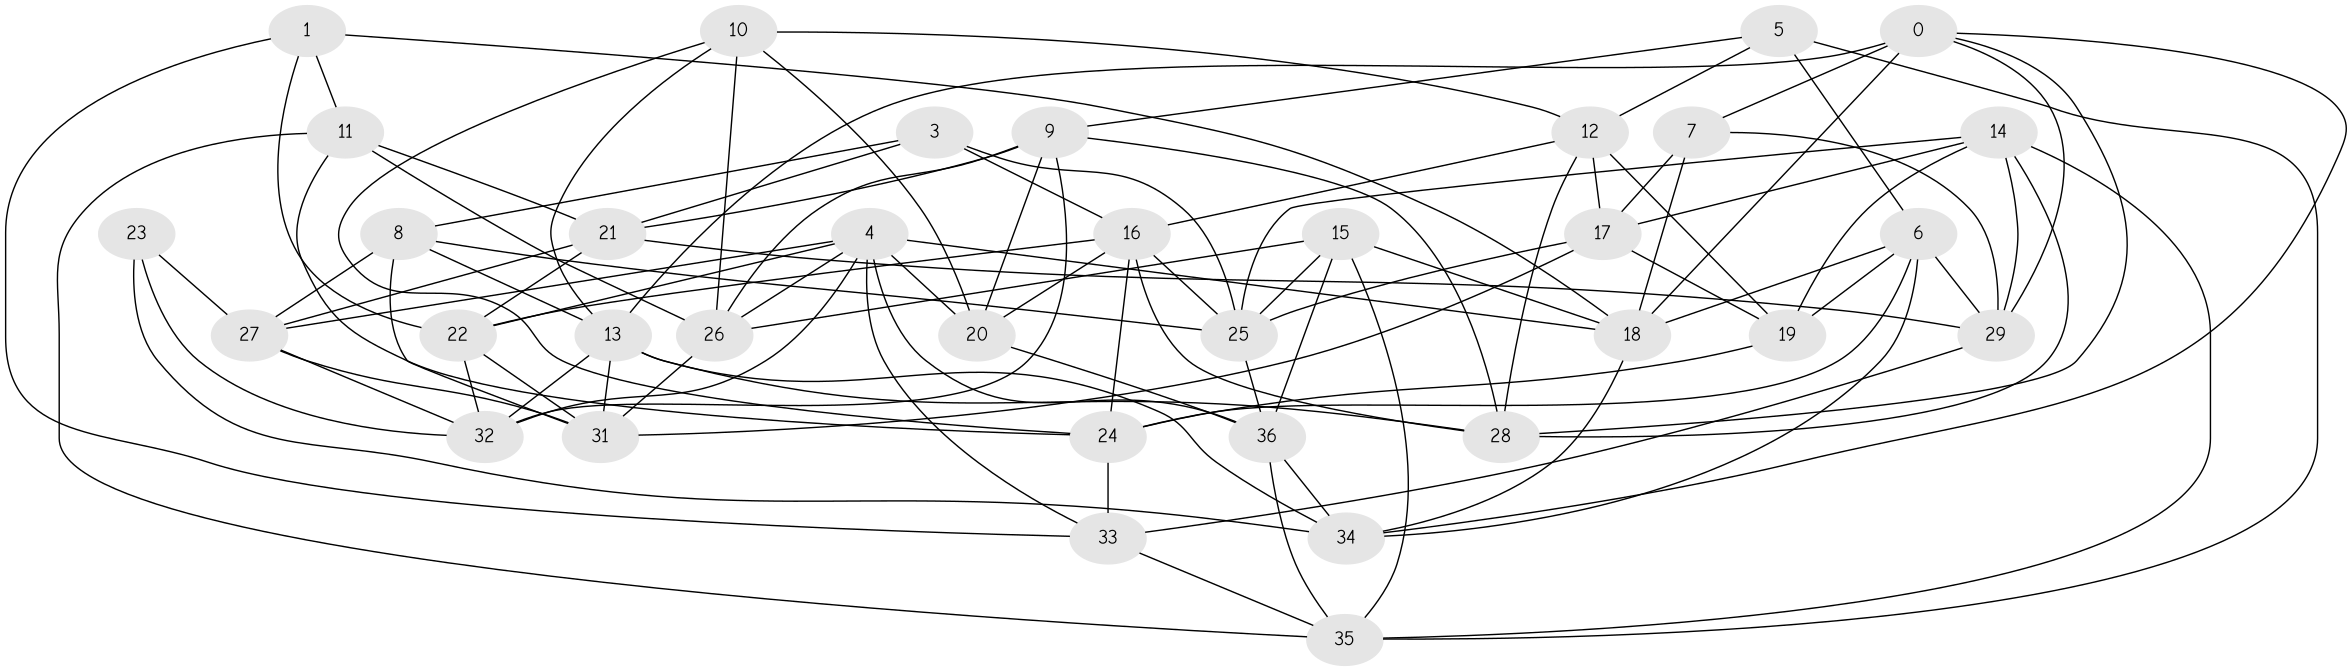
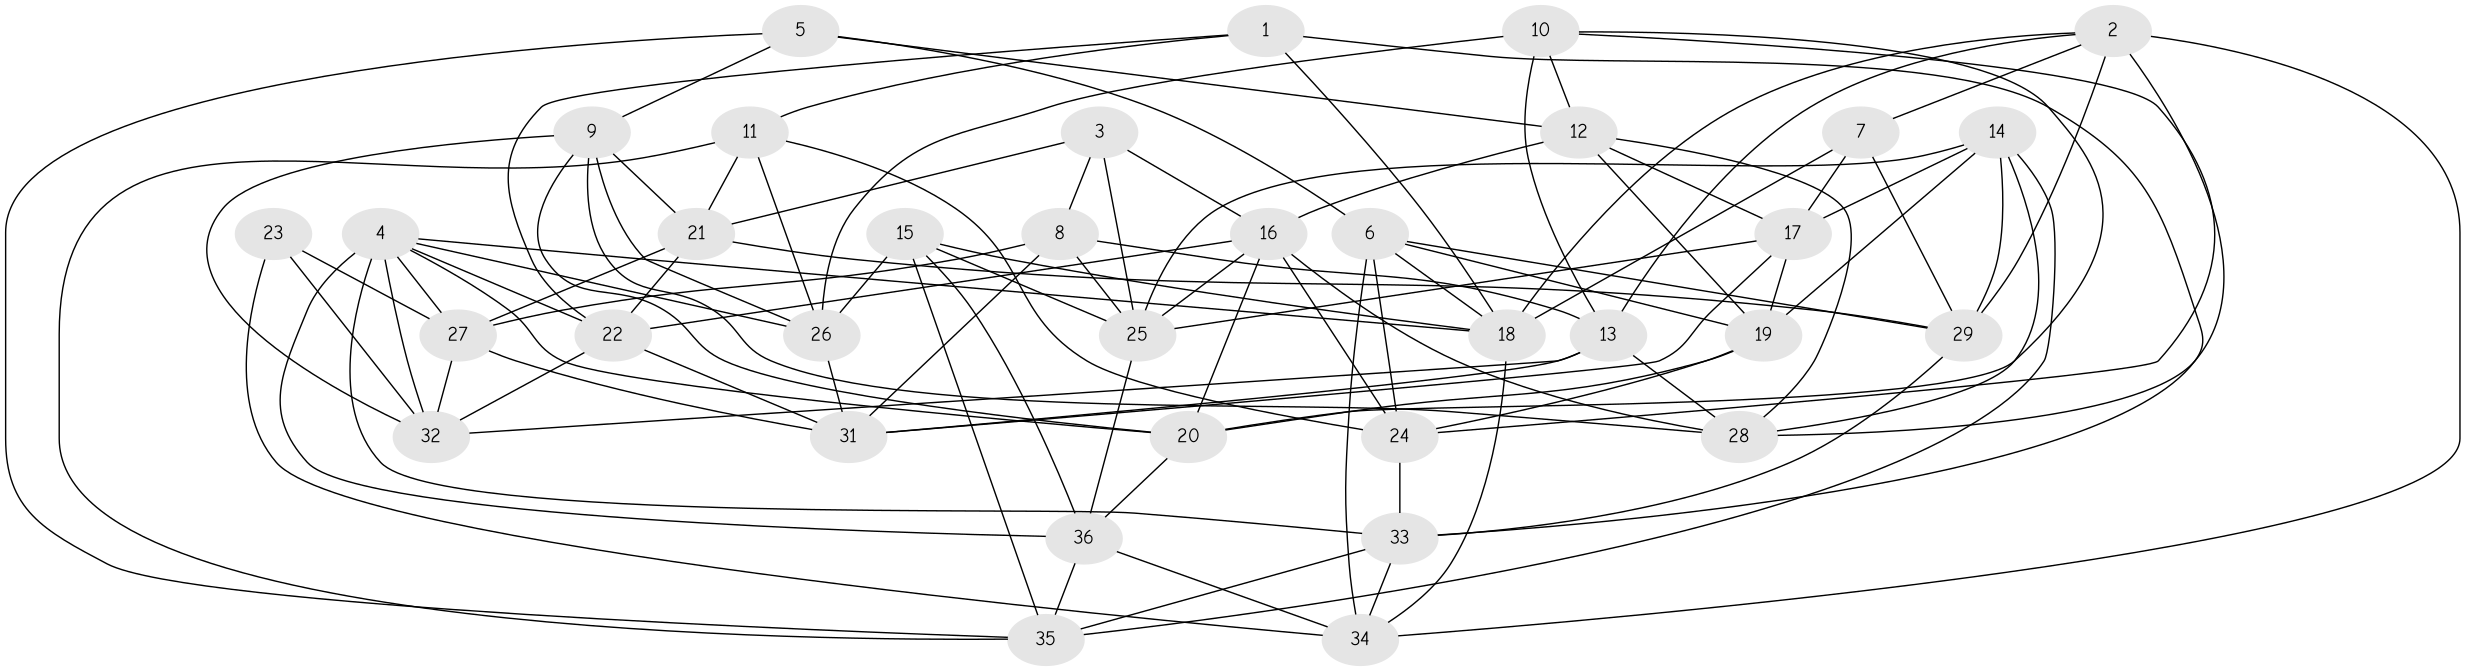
(1919, 31) -> (2113, 31)
(981, 373) -> (1383, 583)
none -> (1481, 397)
